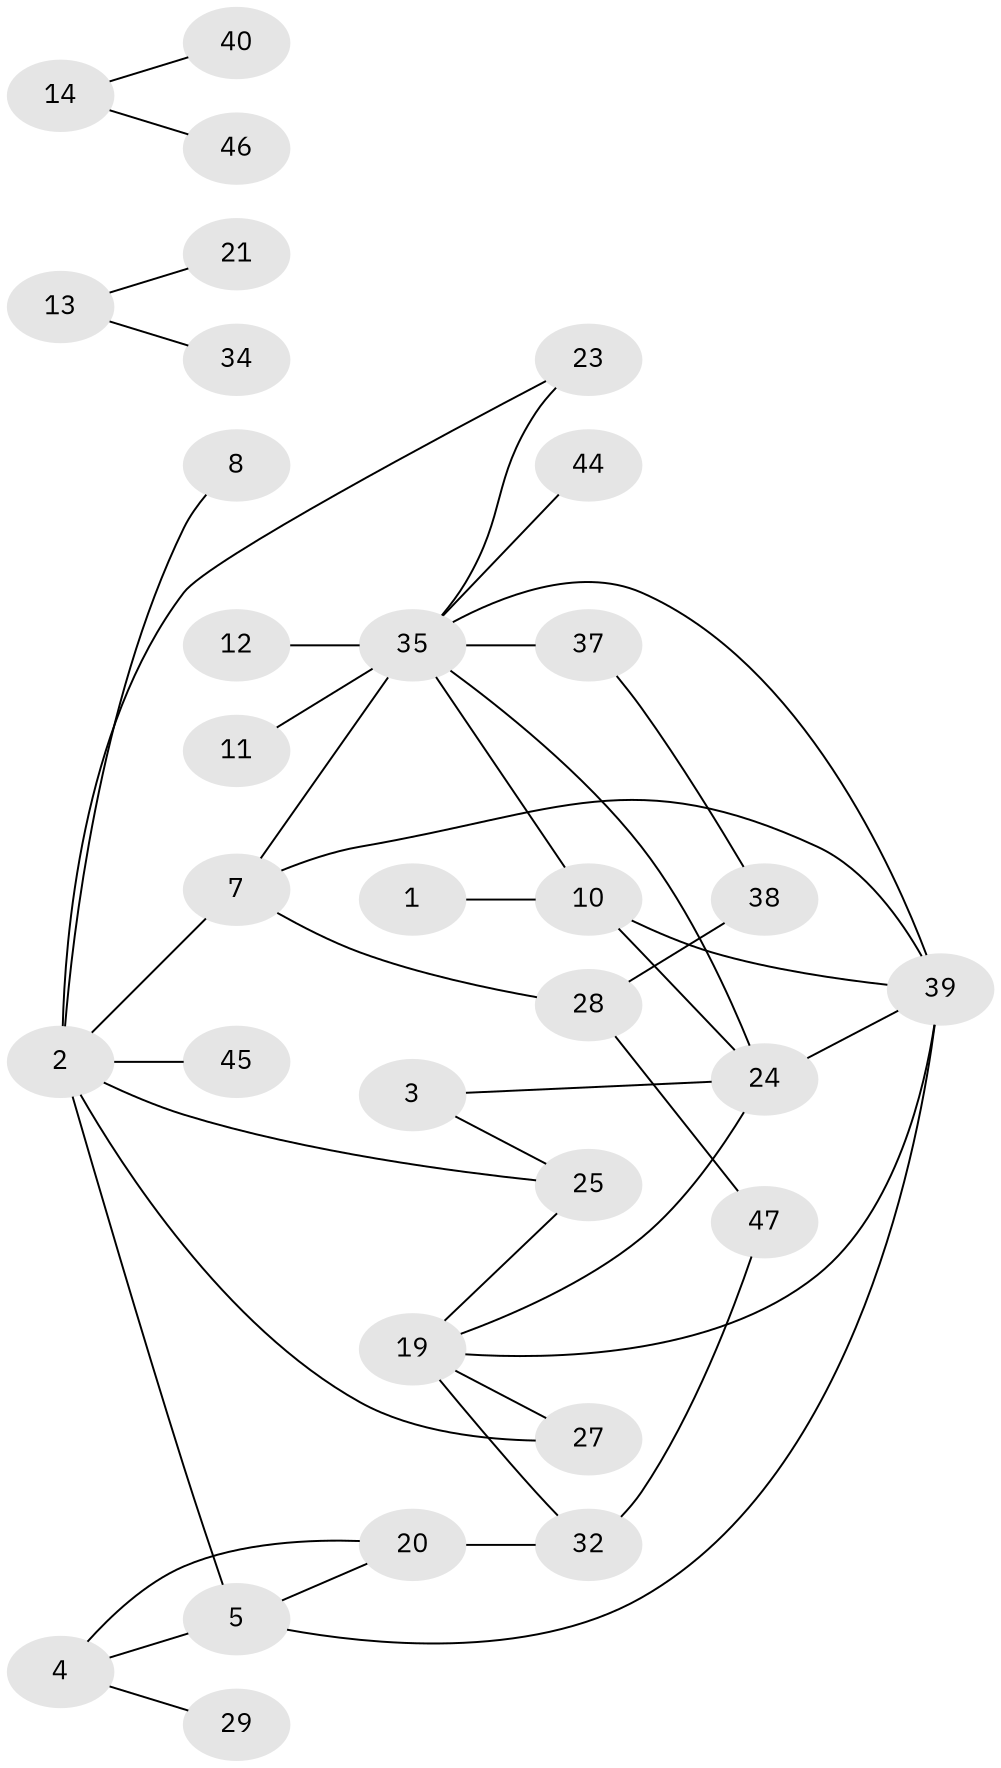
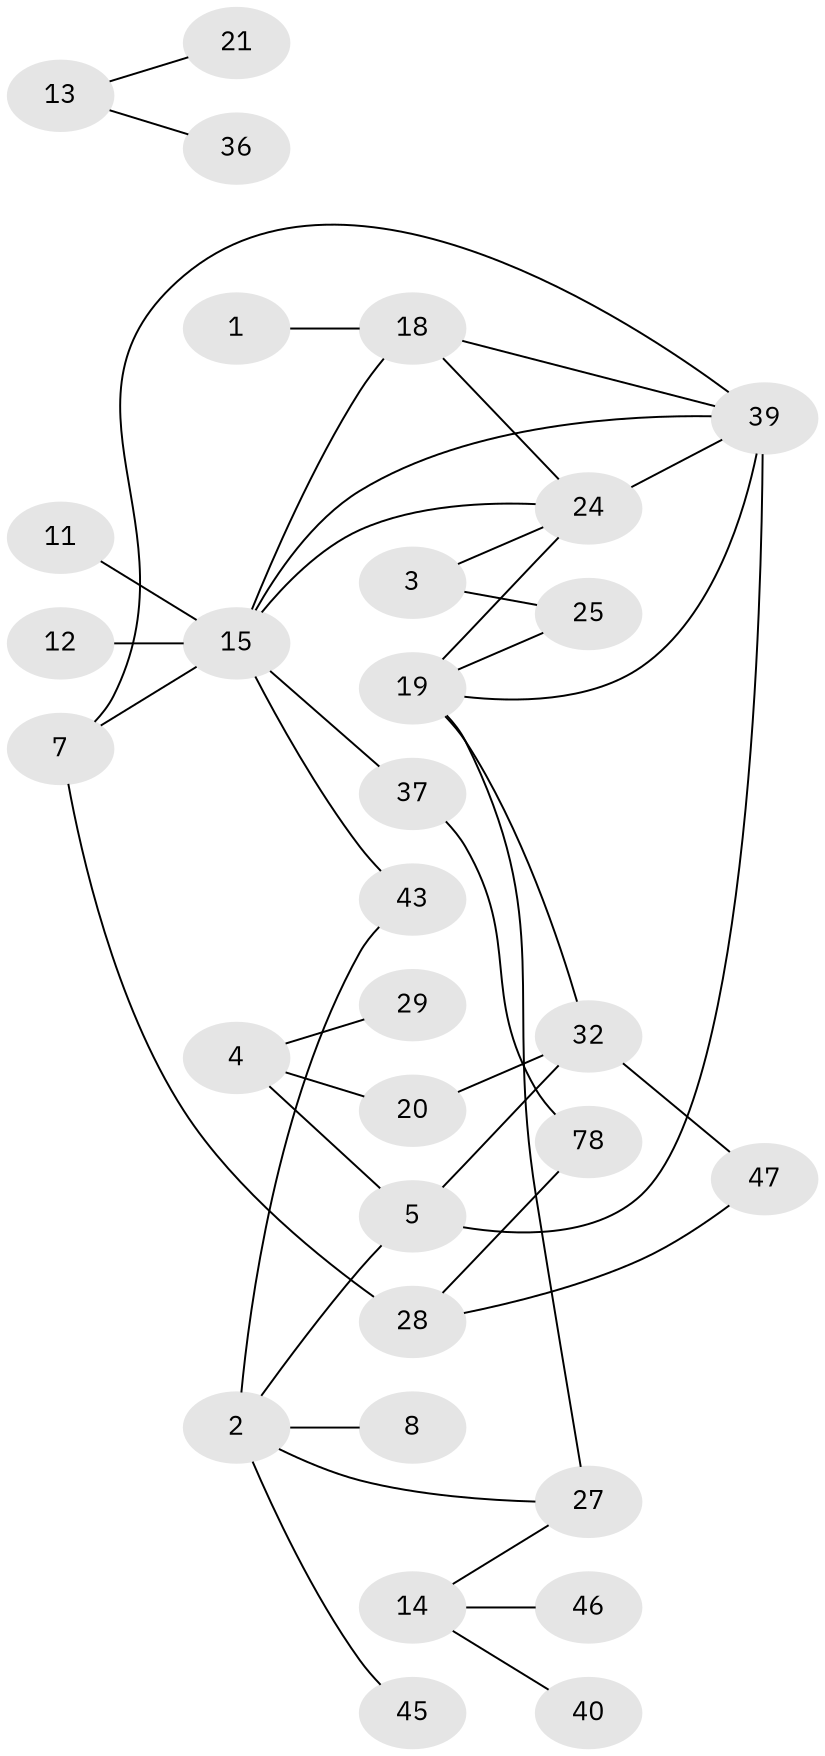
(237, 360) -> (237, 149)
(589, 360) -> (413, 900)
(589, 465) -> none
(413, 645) -> (237, 643)
(589, 900) -> (413, 329)
(765, 900) -> (589, 1142)
(149, 976) -> none
(316, 1147) -> none
none -> (501, 1555)
(325, 1582) -> (501, 1126)
